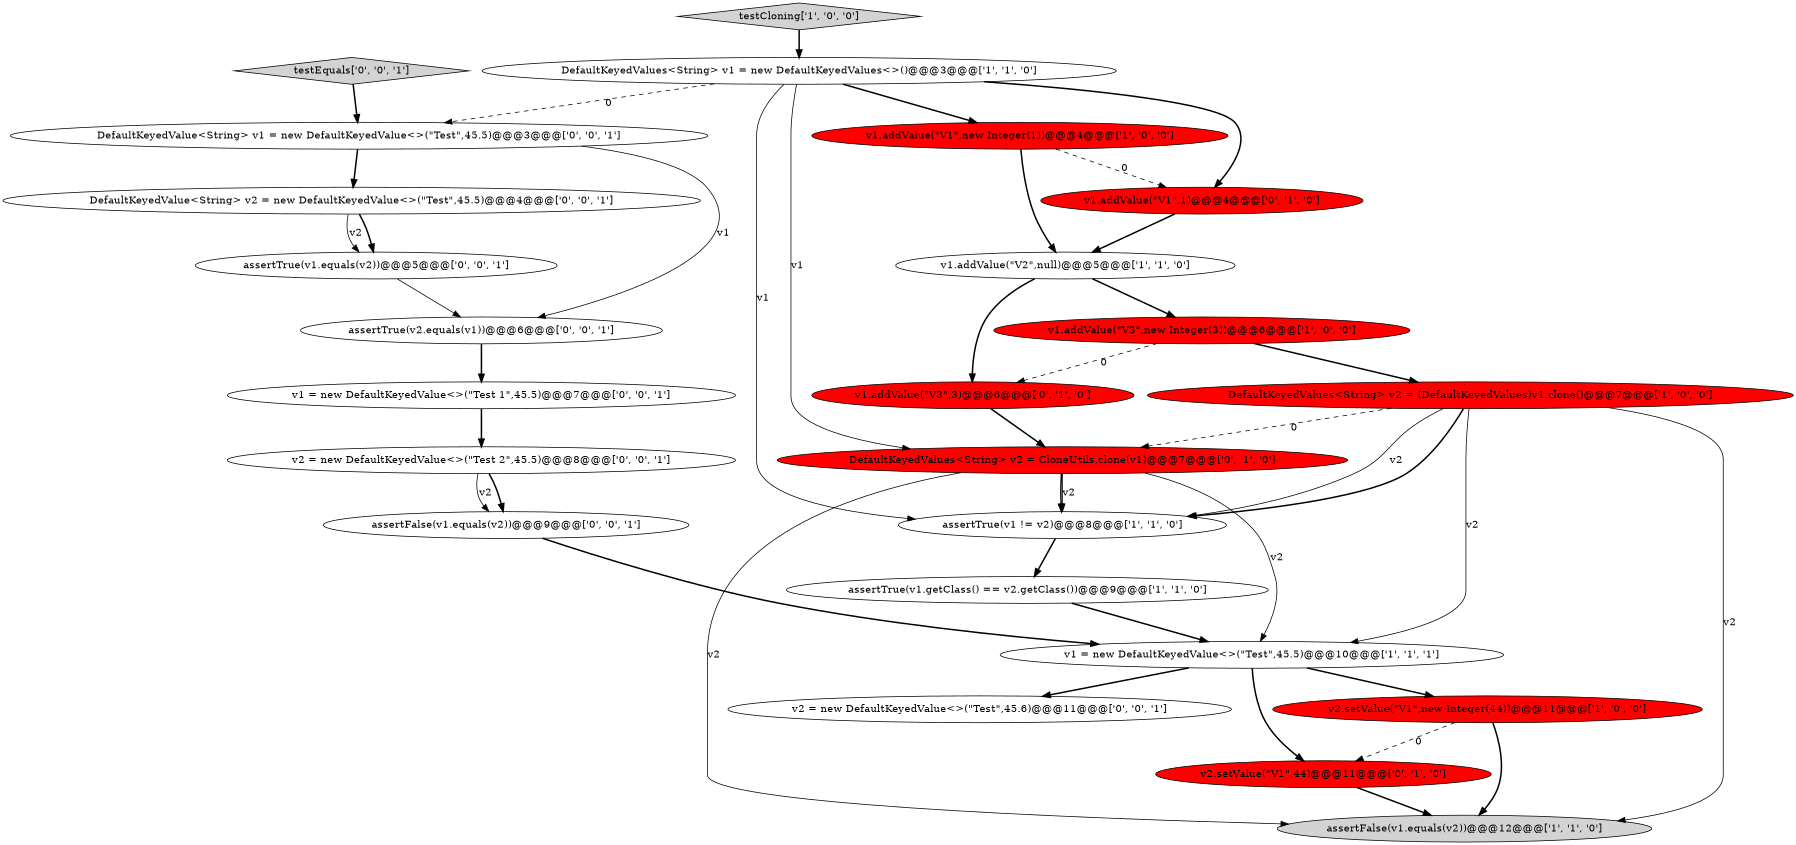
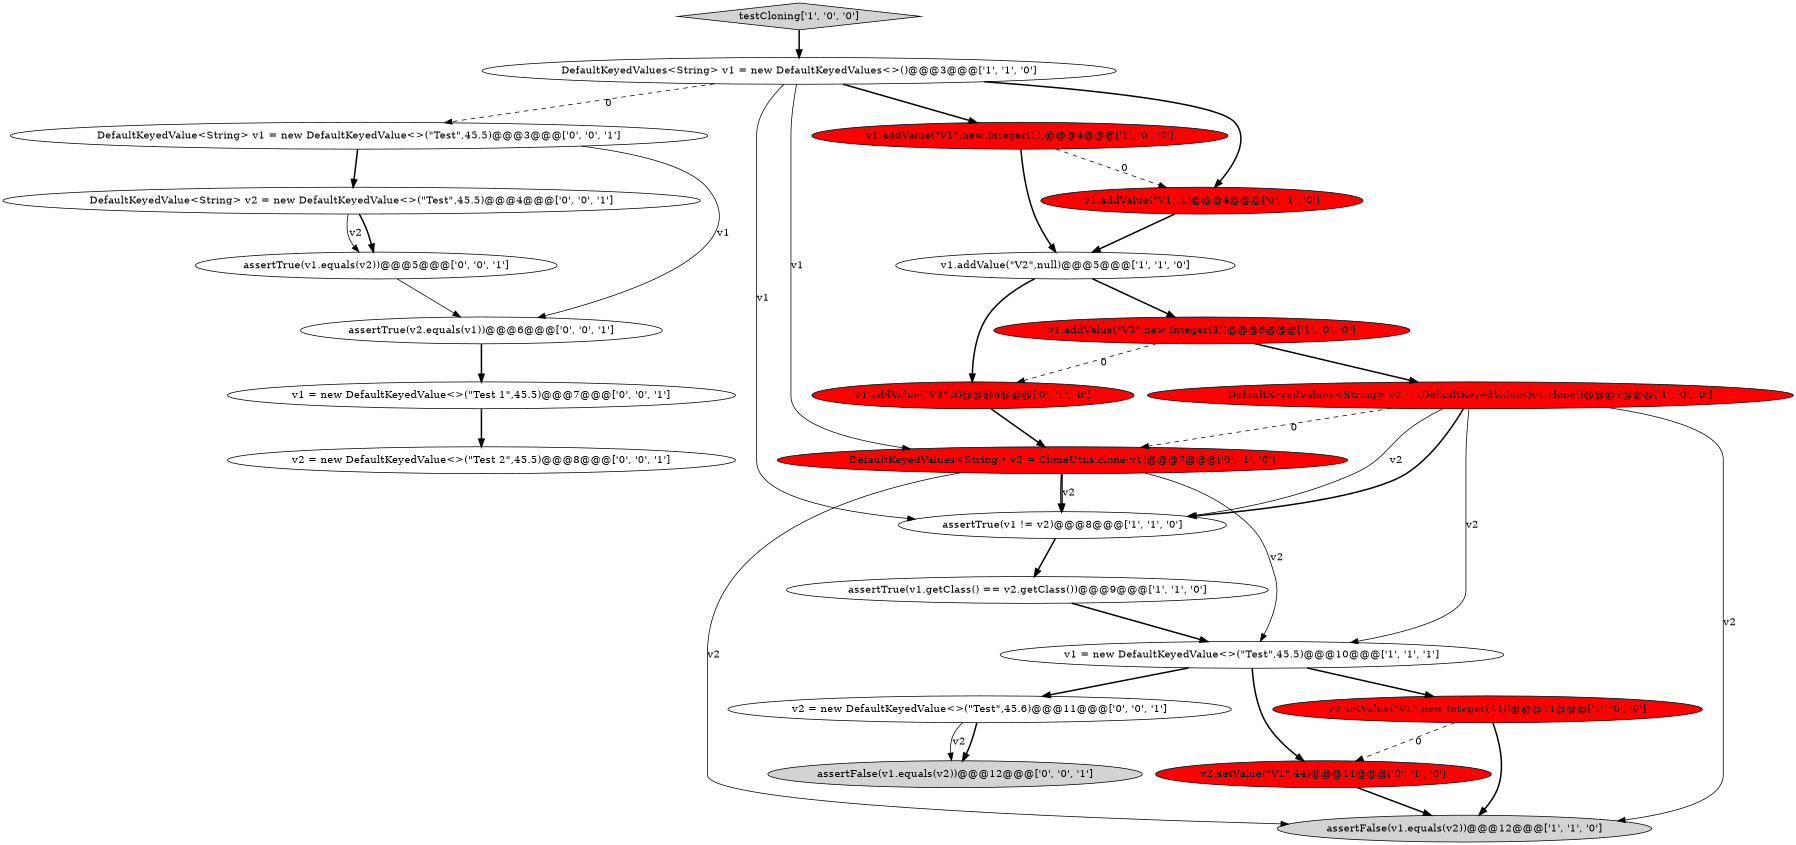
(352, 71) -> none
(506, 525) -> none
none -> (955, 774)
